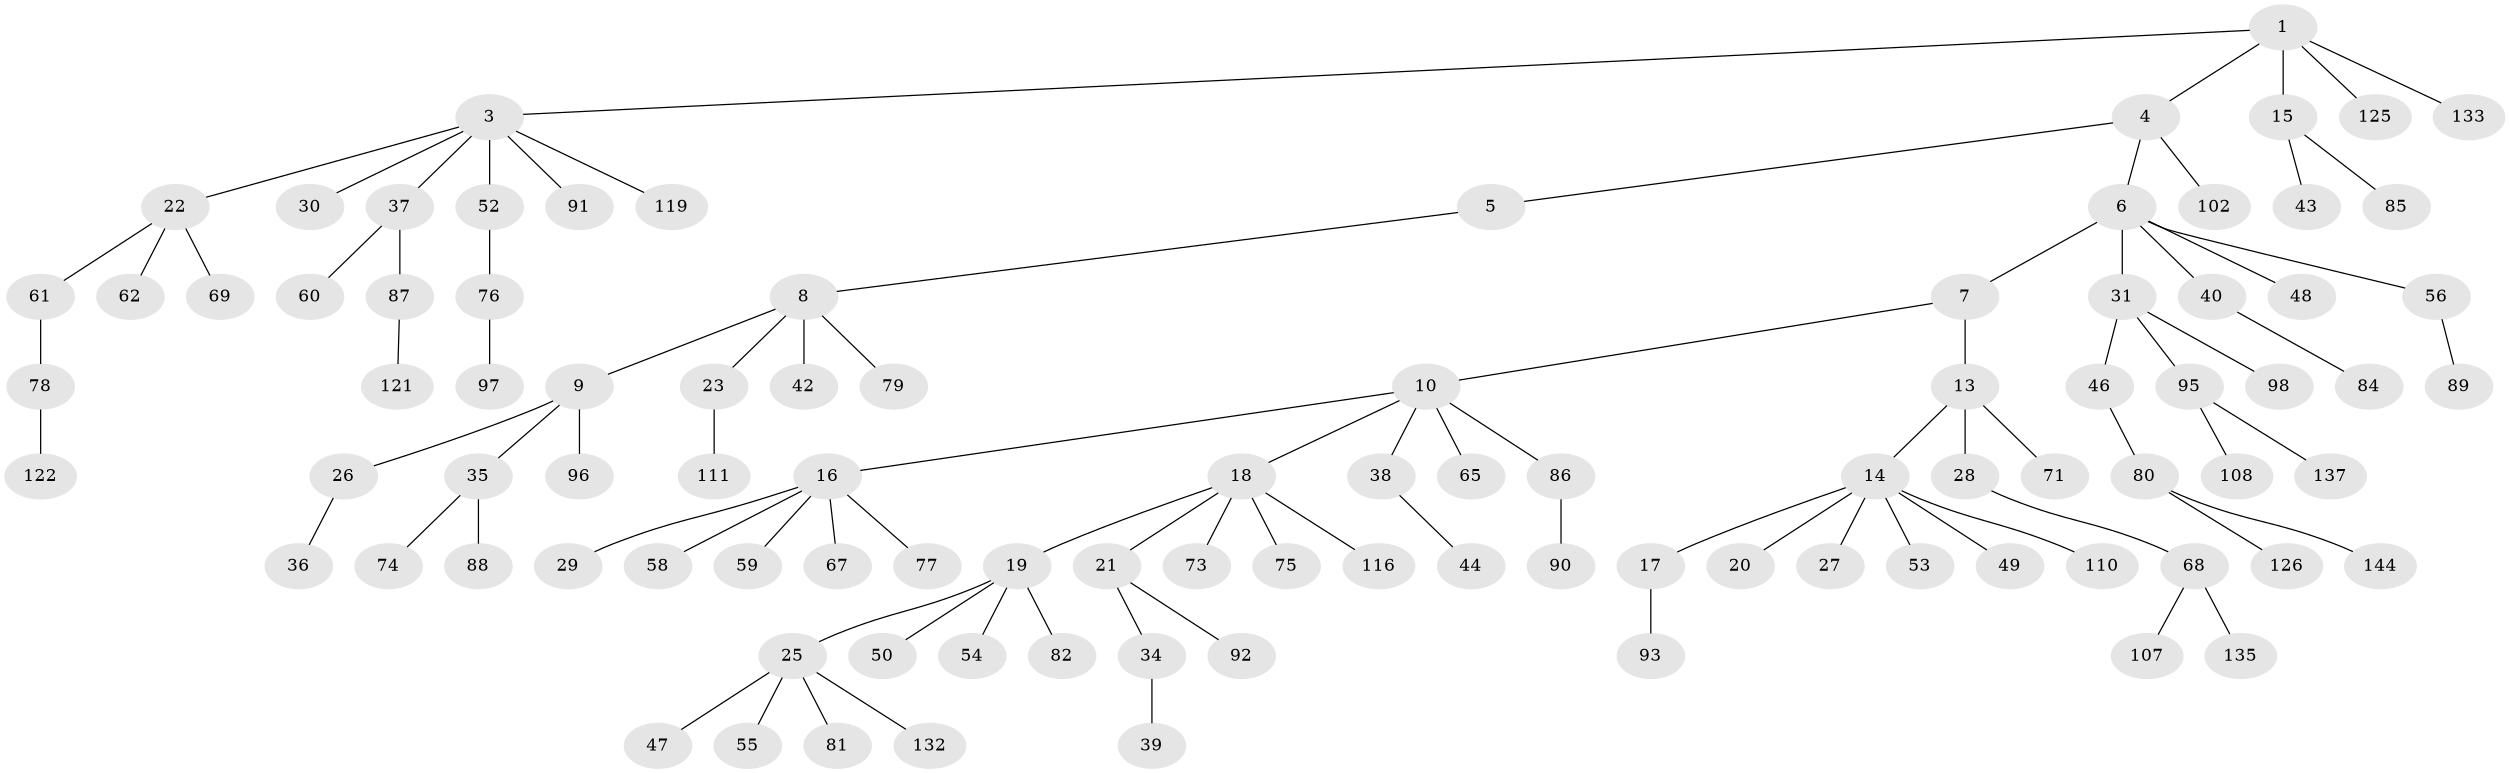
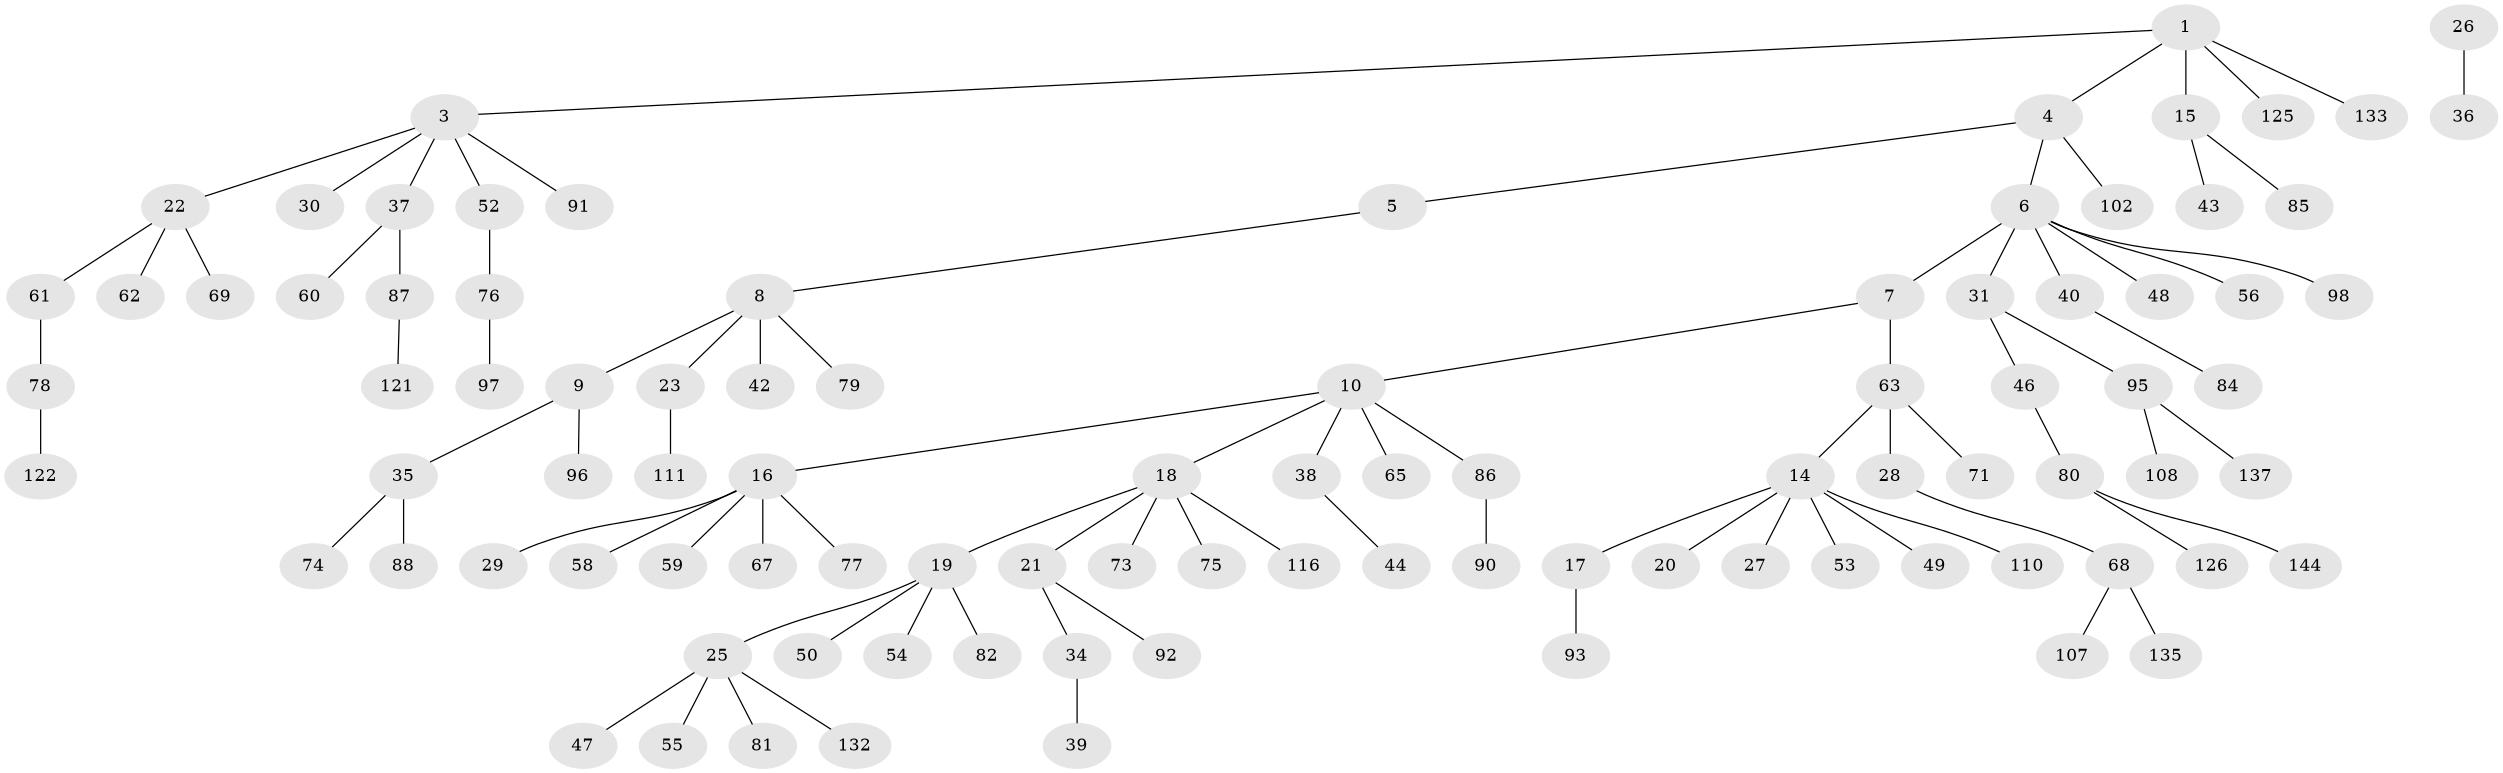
(672, 207) -> none
(2201, 342) -> (2182, 252)
(1965, 387) -> (1890, 387)
(2459, 387) -> none
(464, 436) -> none
